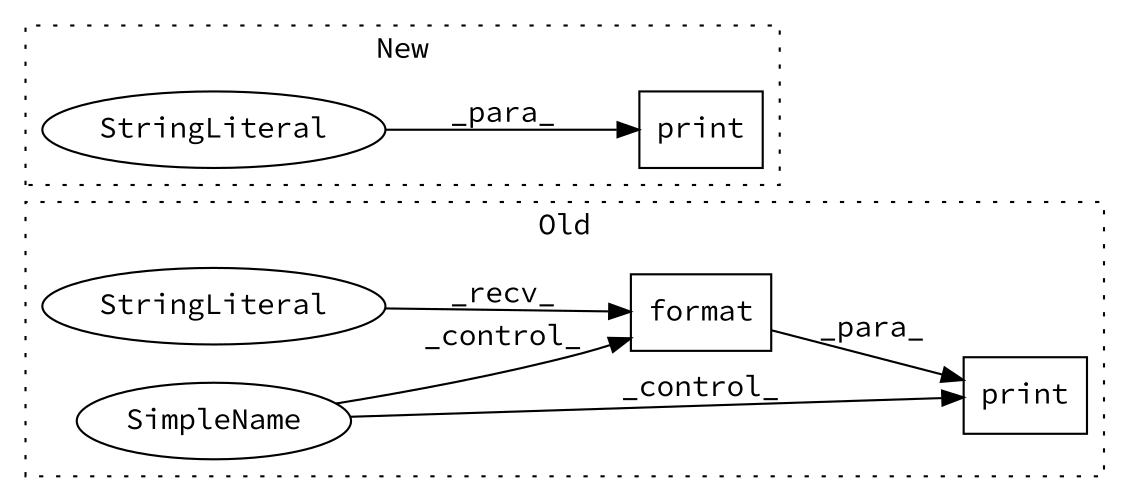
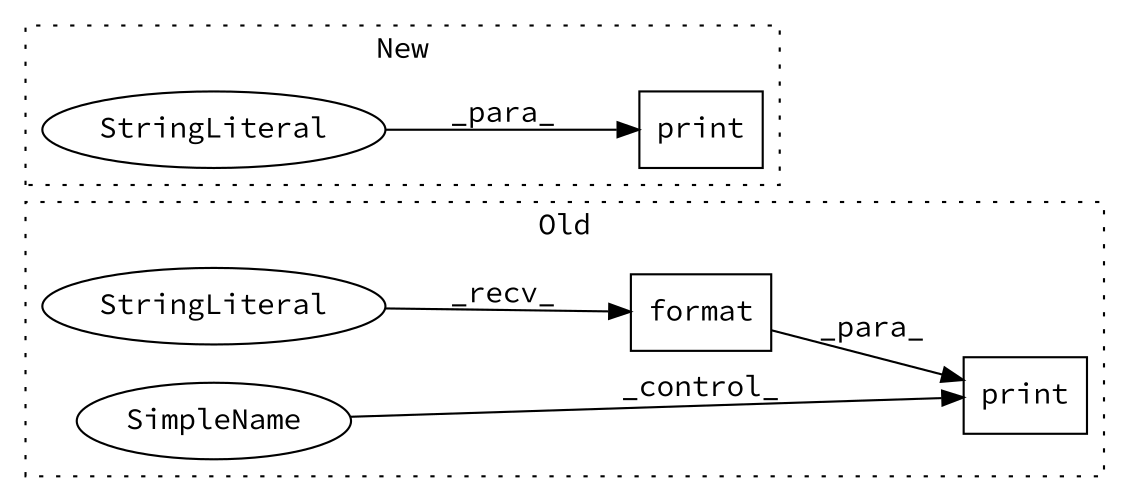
(474, 378) -> none
